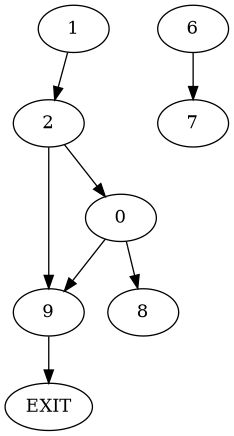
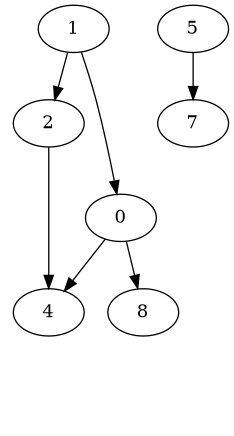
(193, 29) -> (193, 29)
(81, 165) -> (100, 116)
(49, 312) -> (49, 312)
(49, 407) -> none
